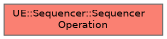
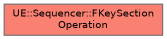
(83, 20) -> (83, 20)
